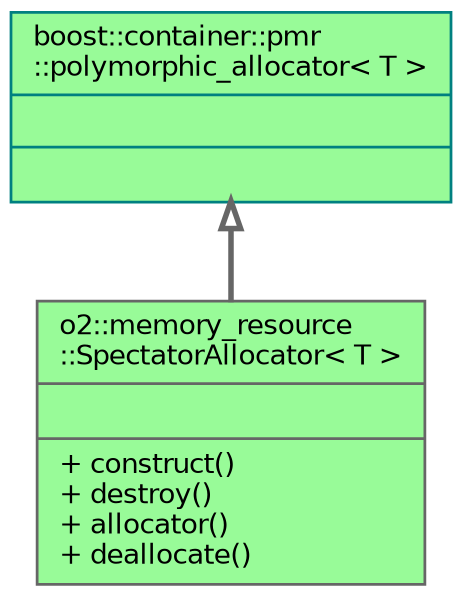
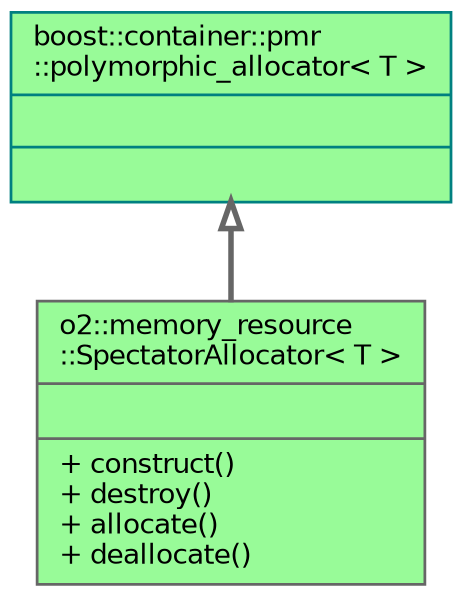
(144, 525) -> (139, 525)
